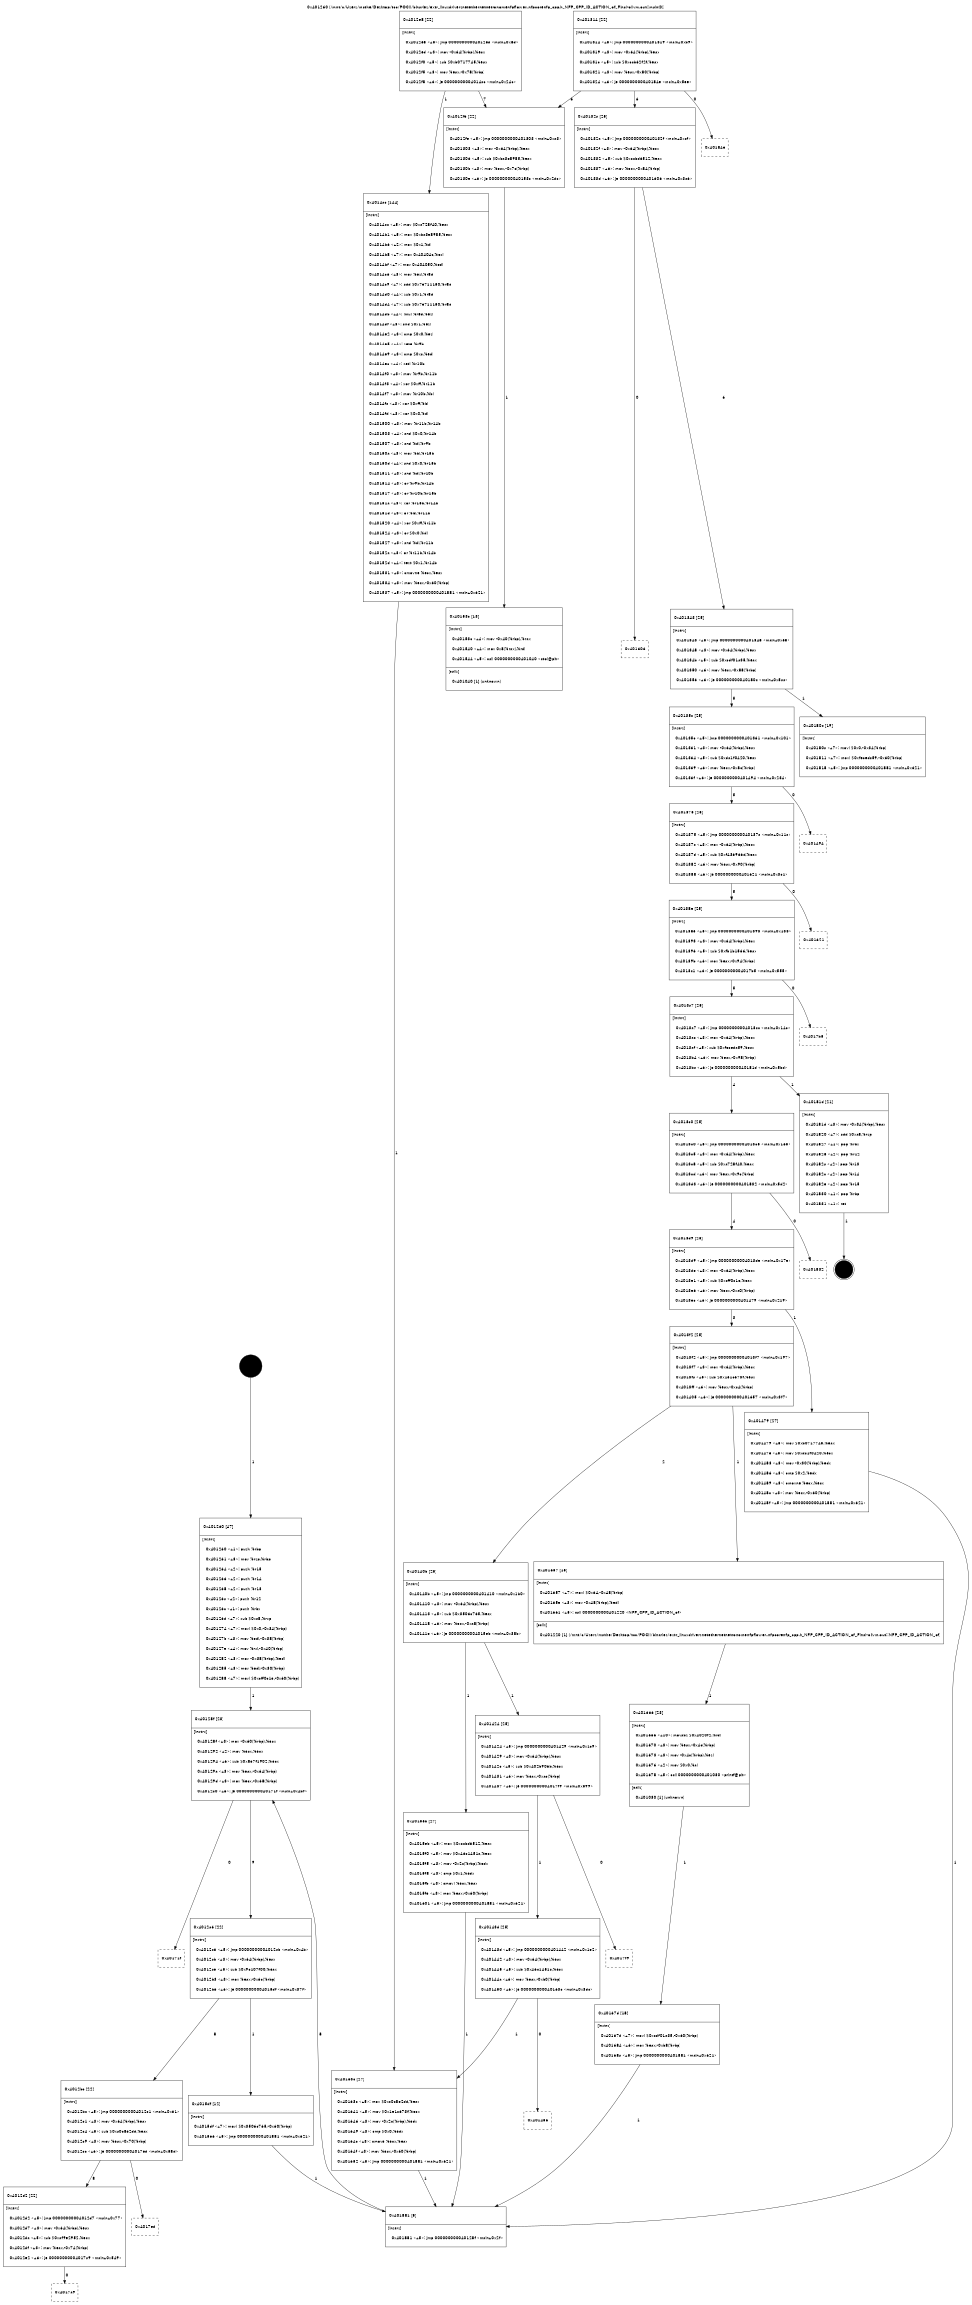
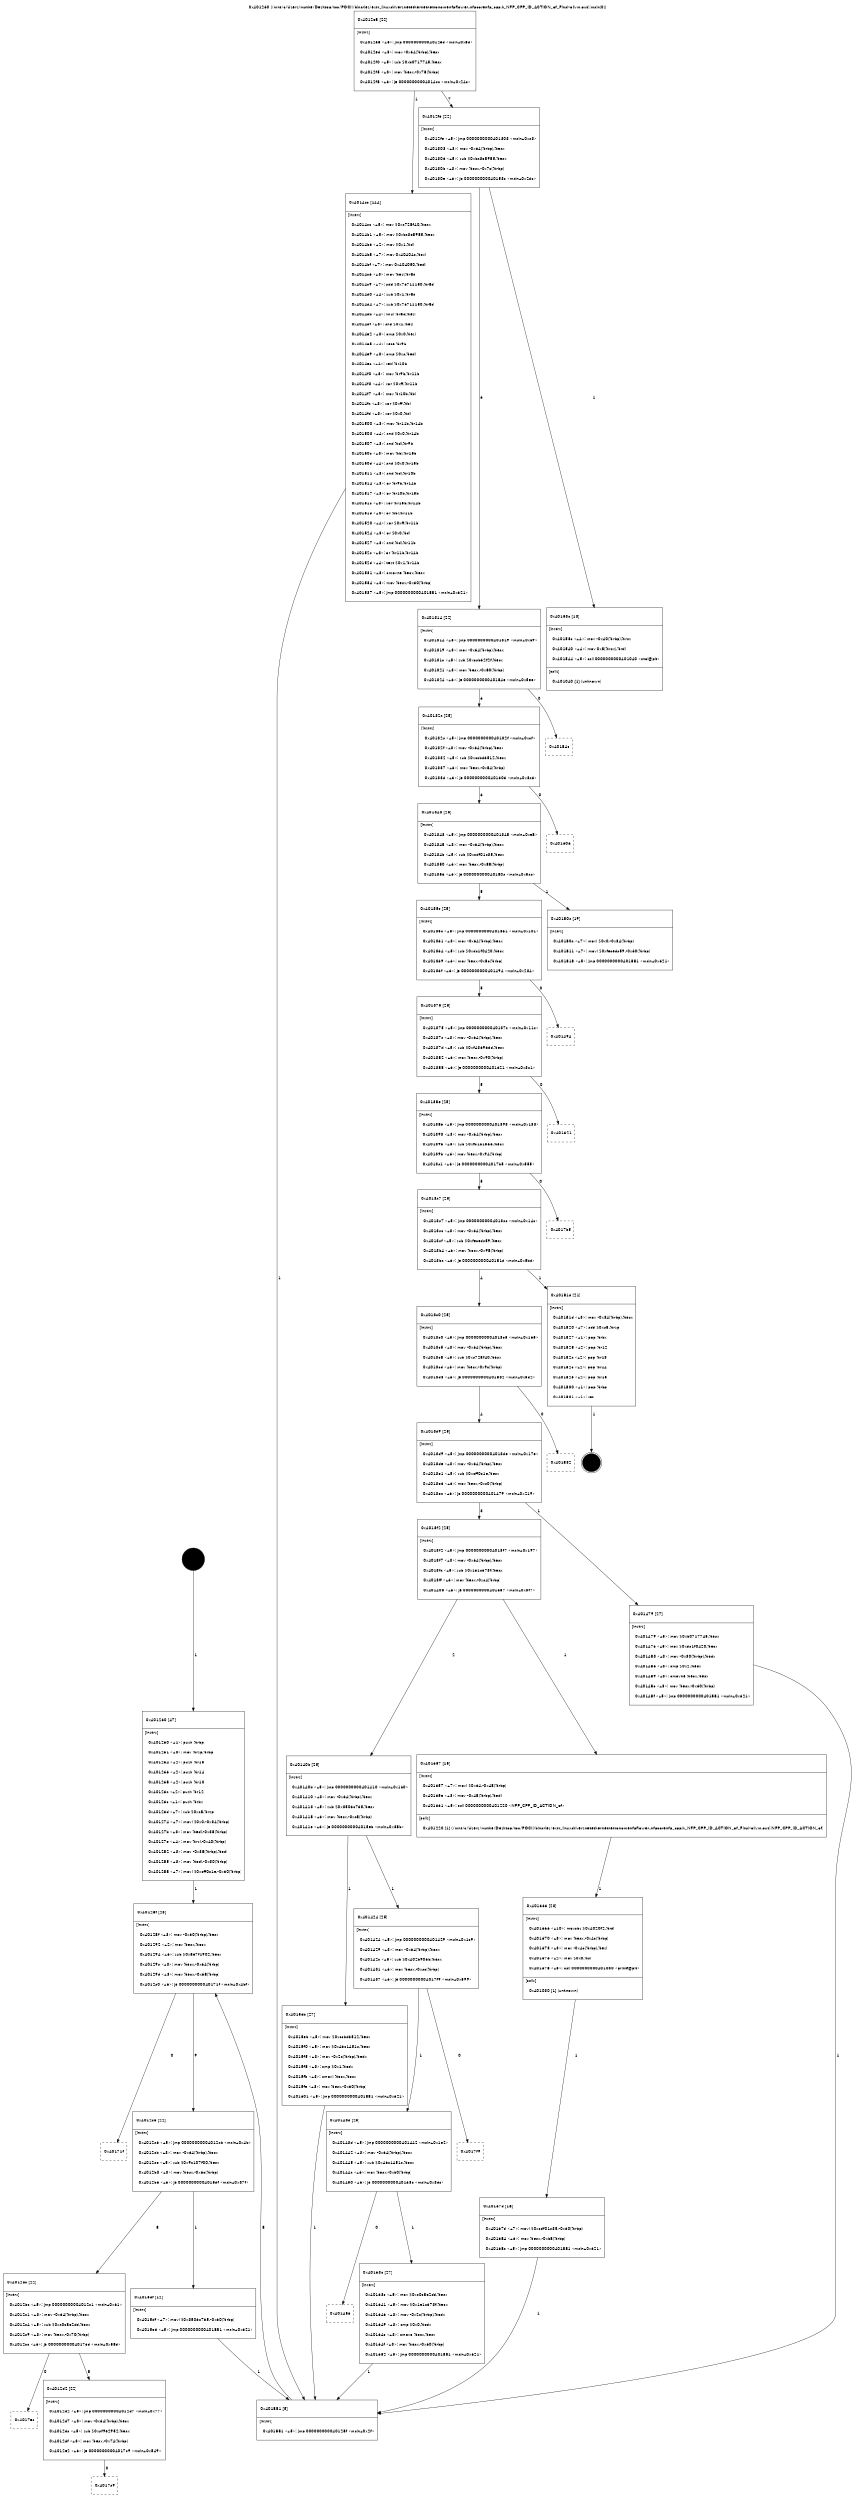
(571, 98) -> (479, 397)
(394, 1334) -> (277, 1439)
